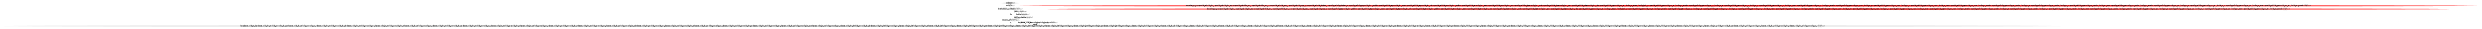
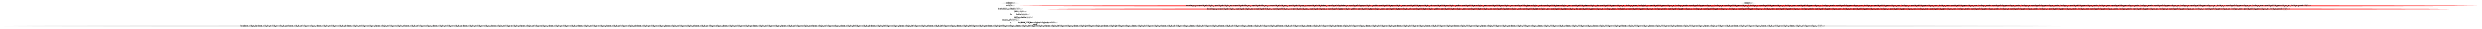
none -> (1748, 3)
